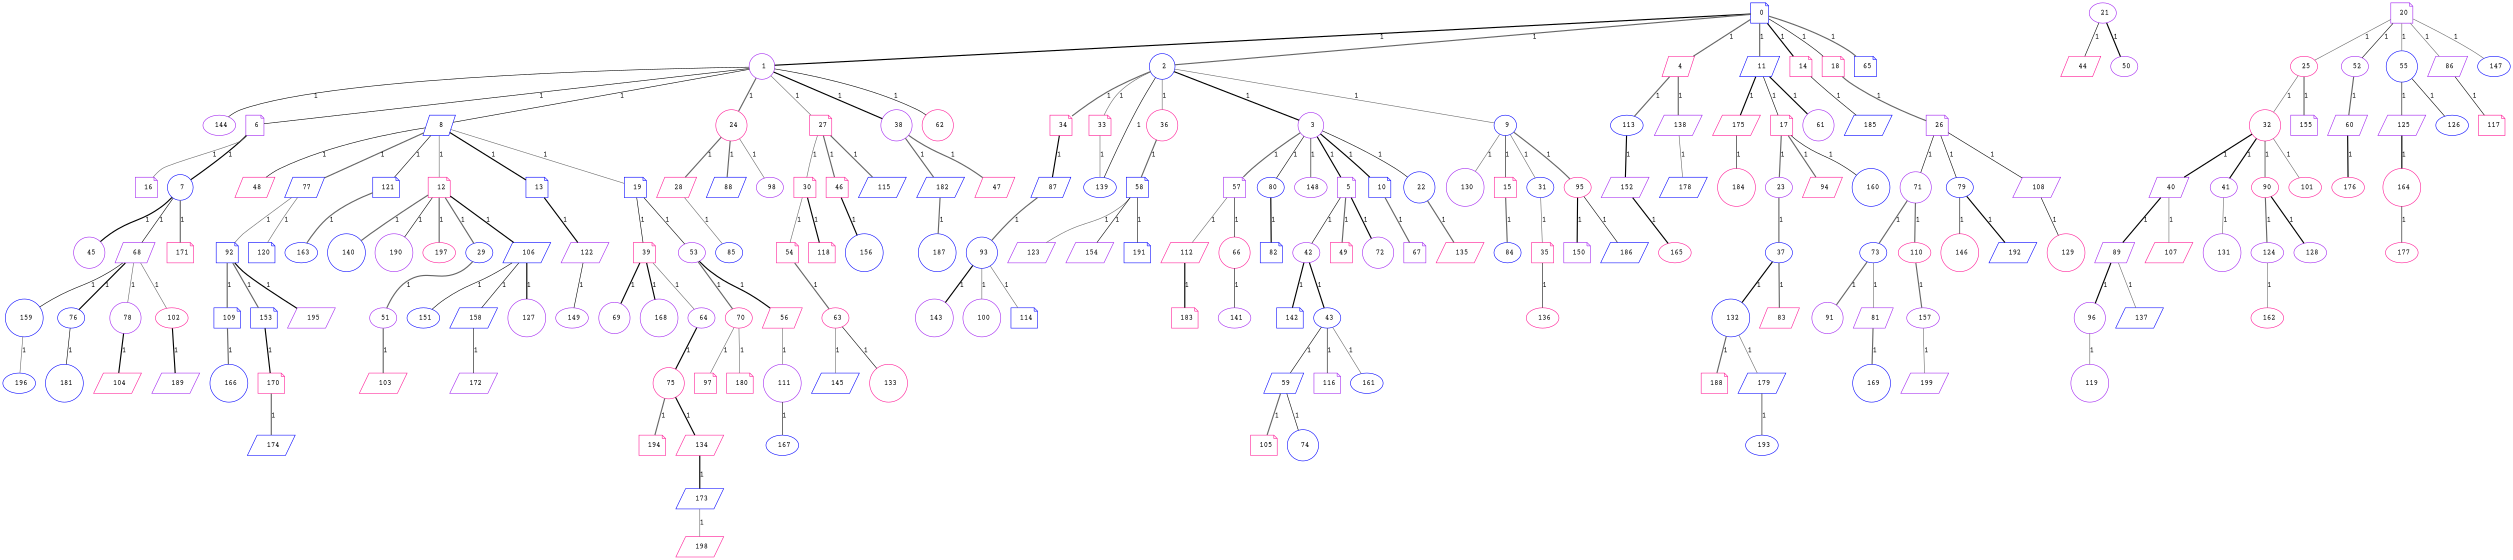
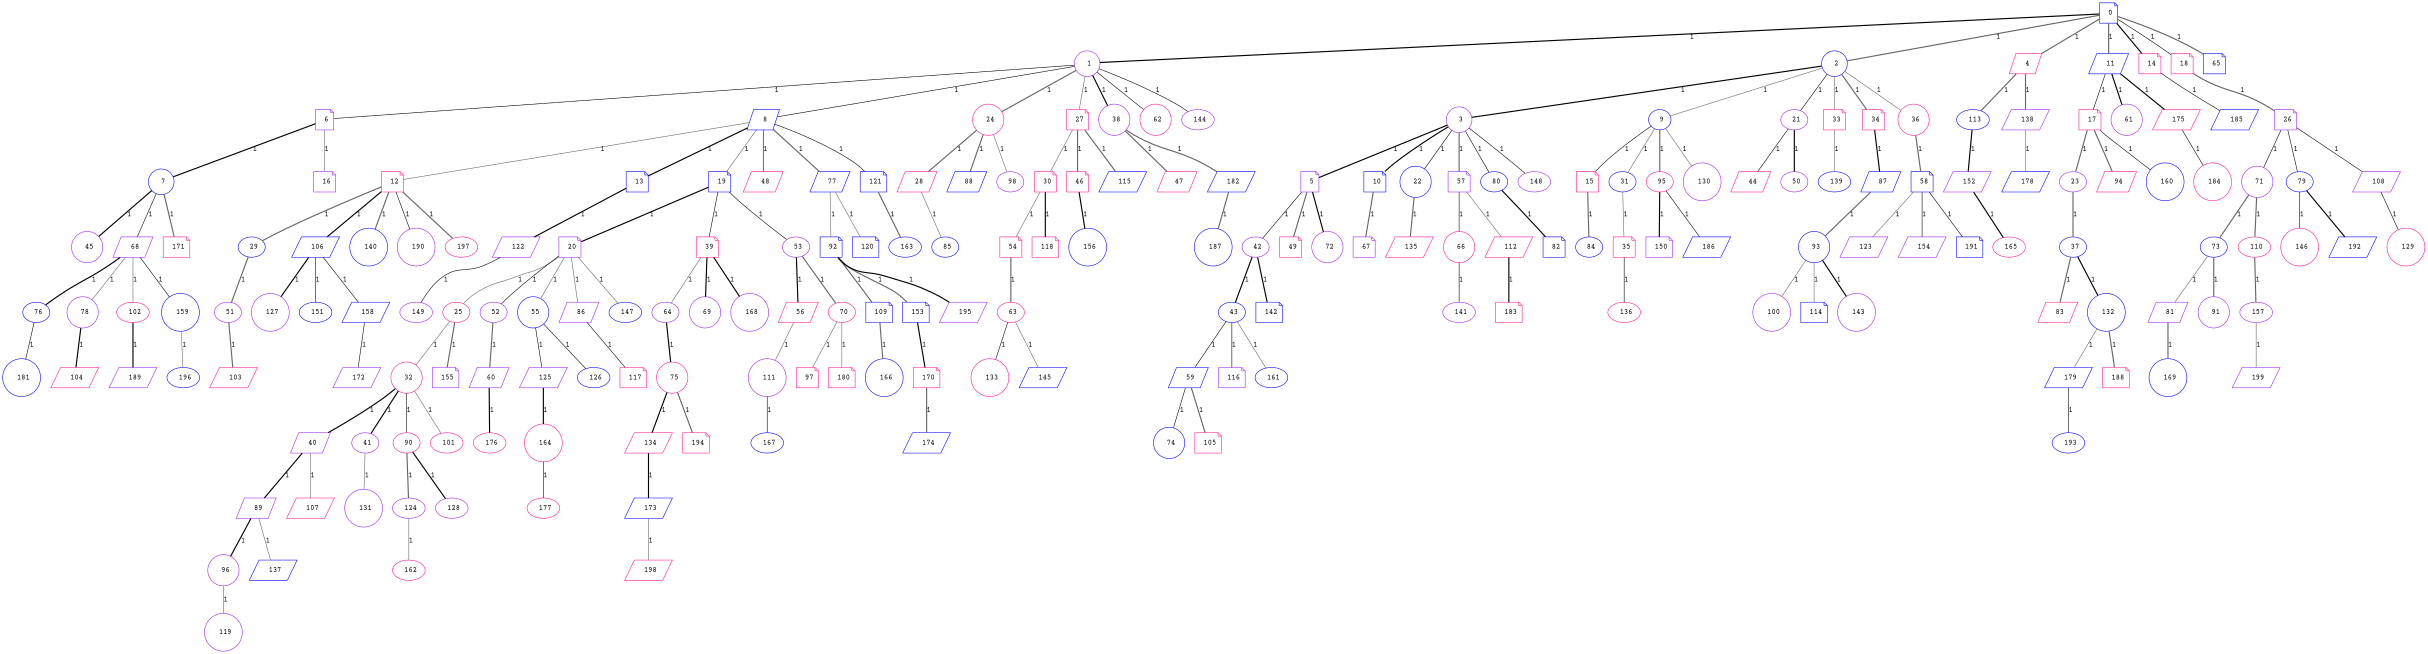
(1128, 127) -> (1814, 92)
none -> (645, 214)
